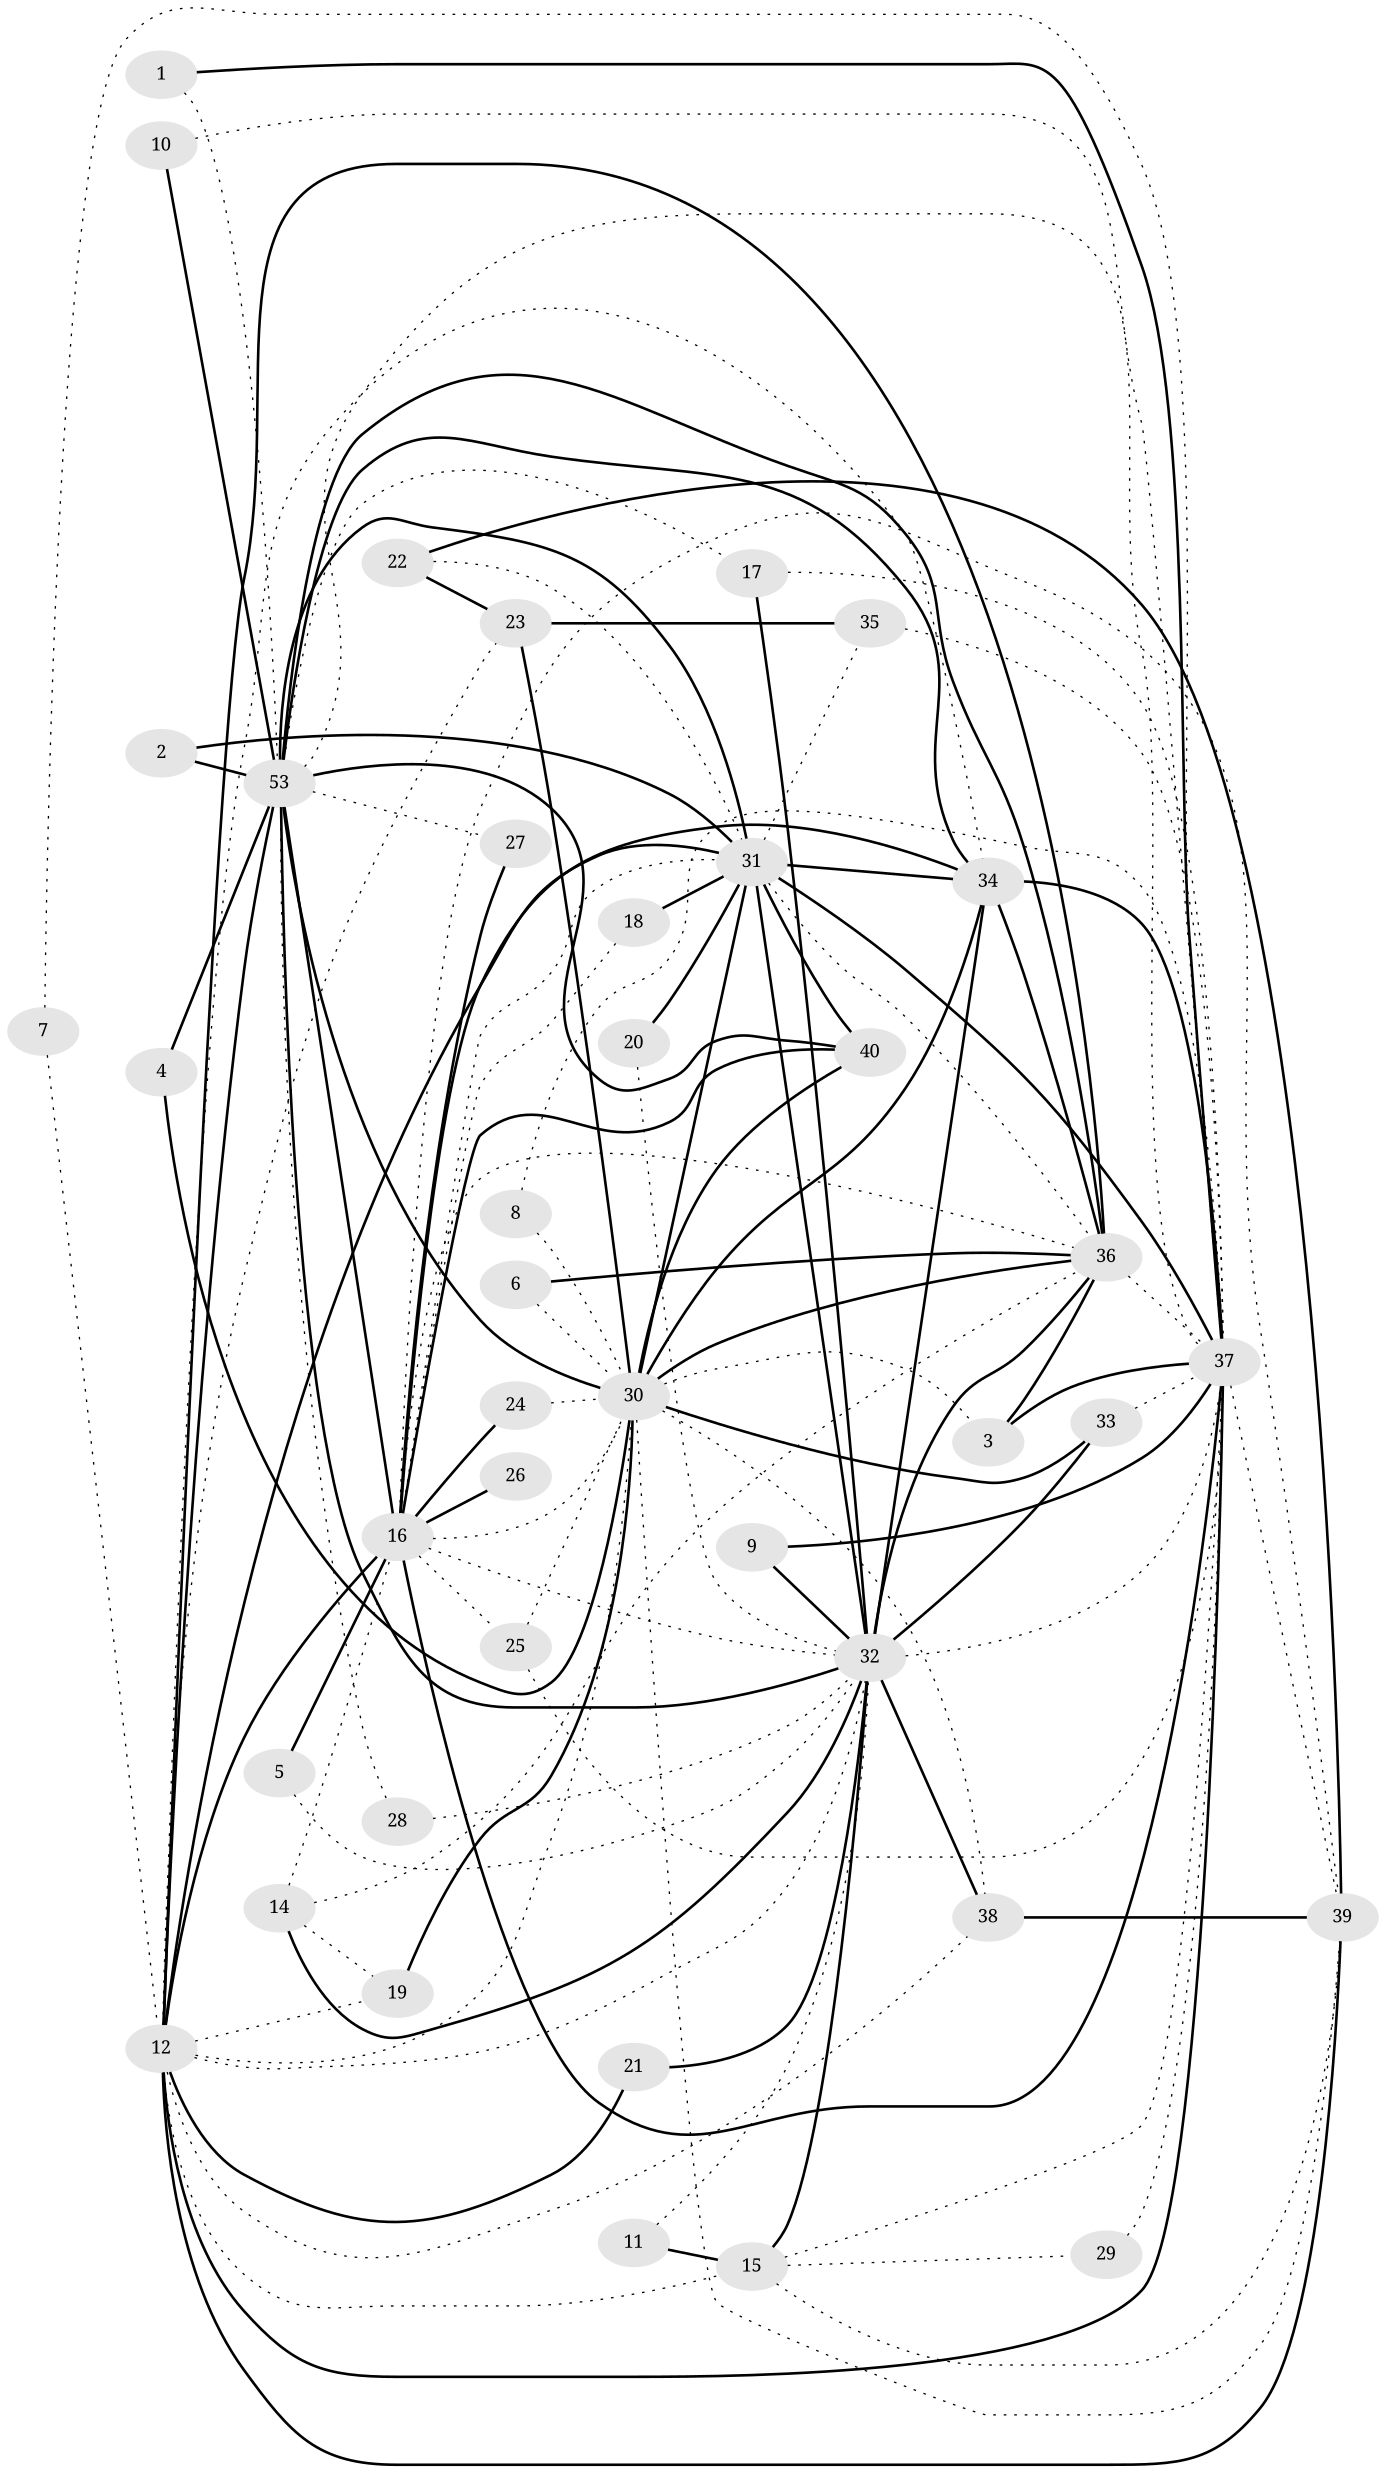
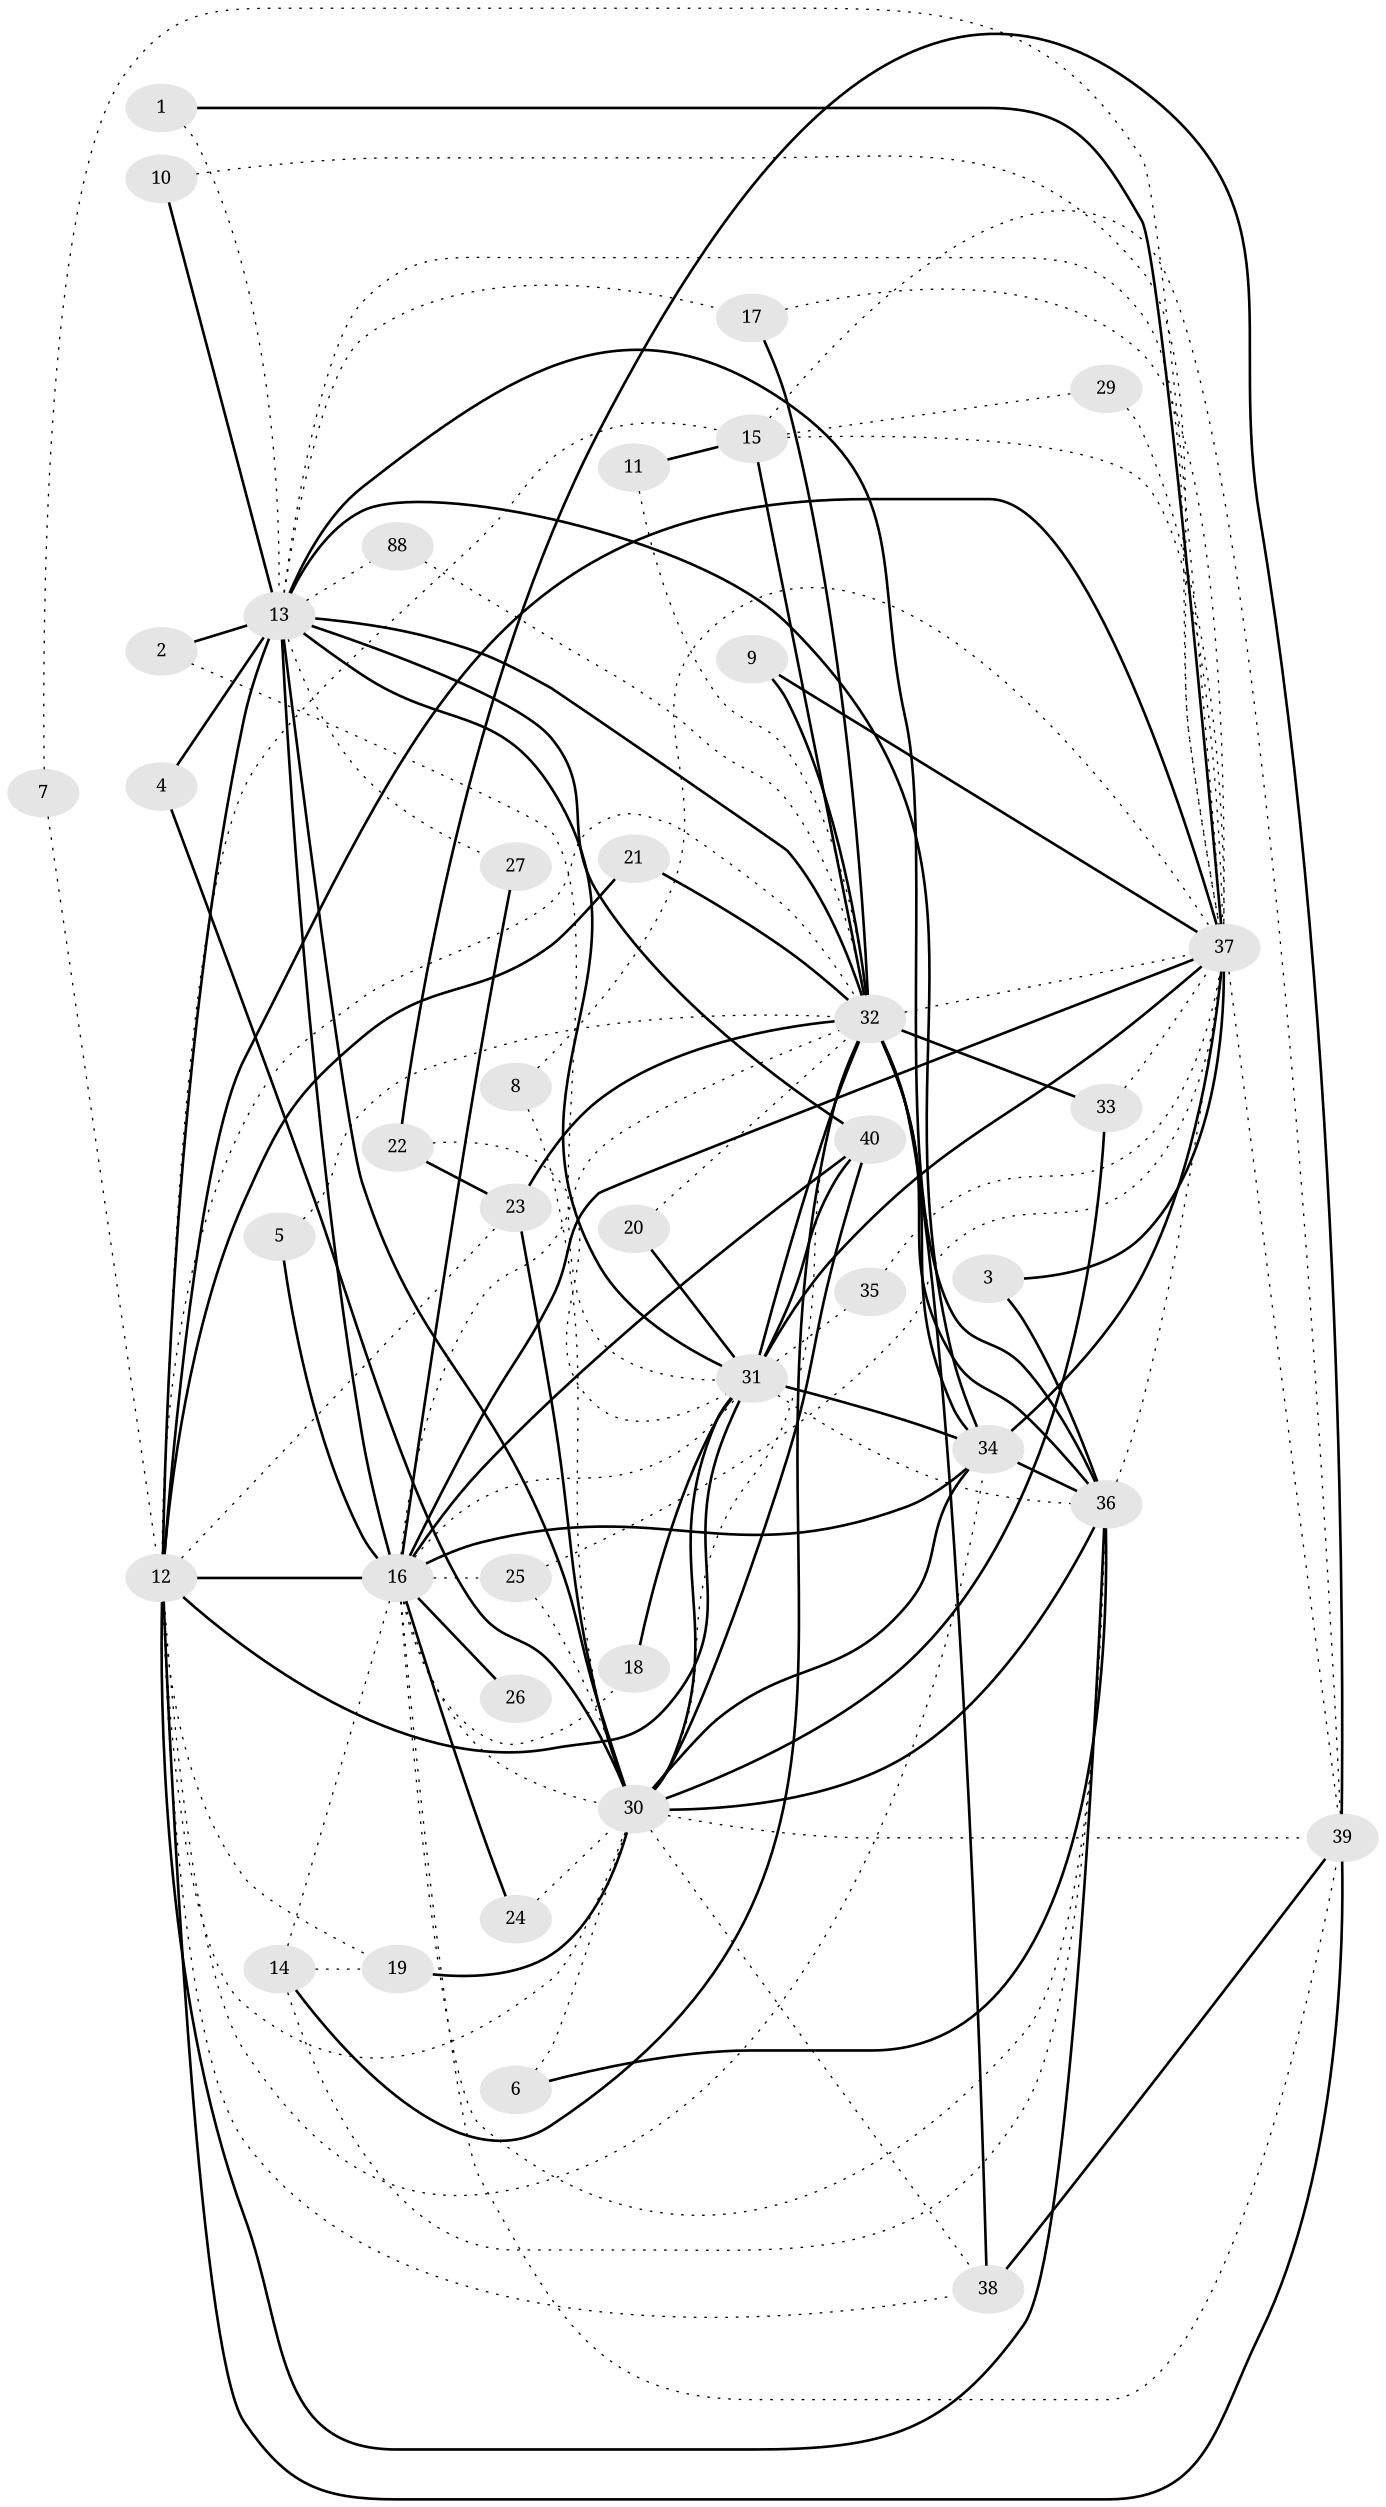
(693, 623) -> (659, 1065)
(476, 741) -> (576, 952)
(280, 783) -> (280, 616)
(810, 1353) -> (765, 1460)
(398, 1822) -> (398, 546)
